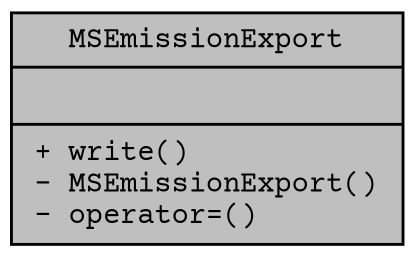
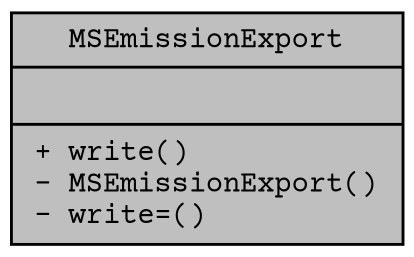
(147, 214) -> (121, 214)
